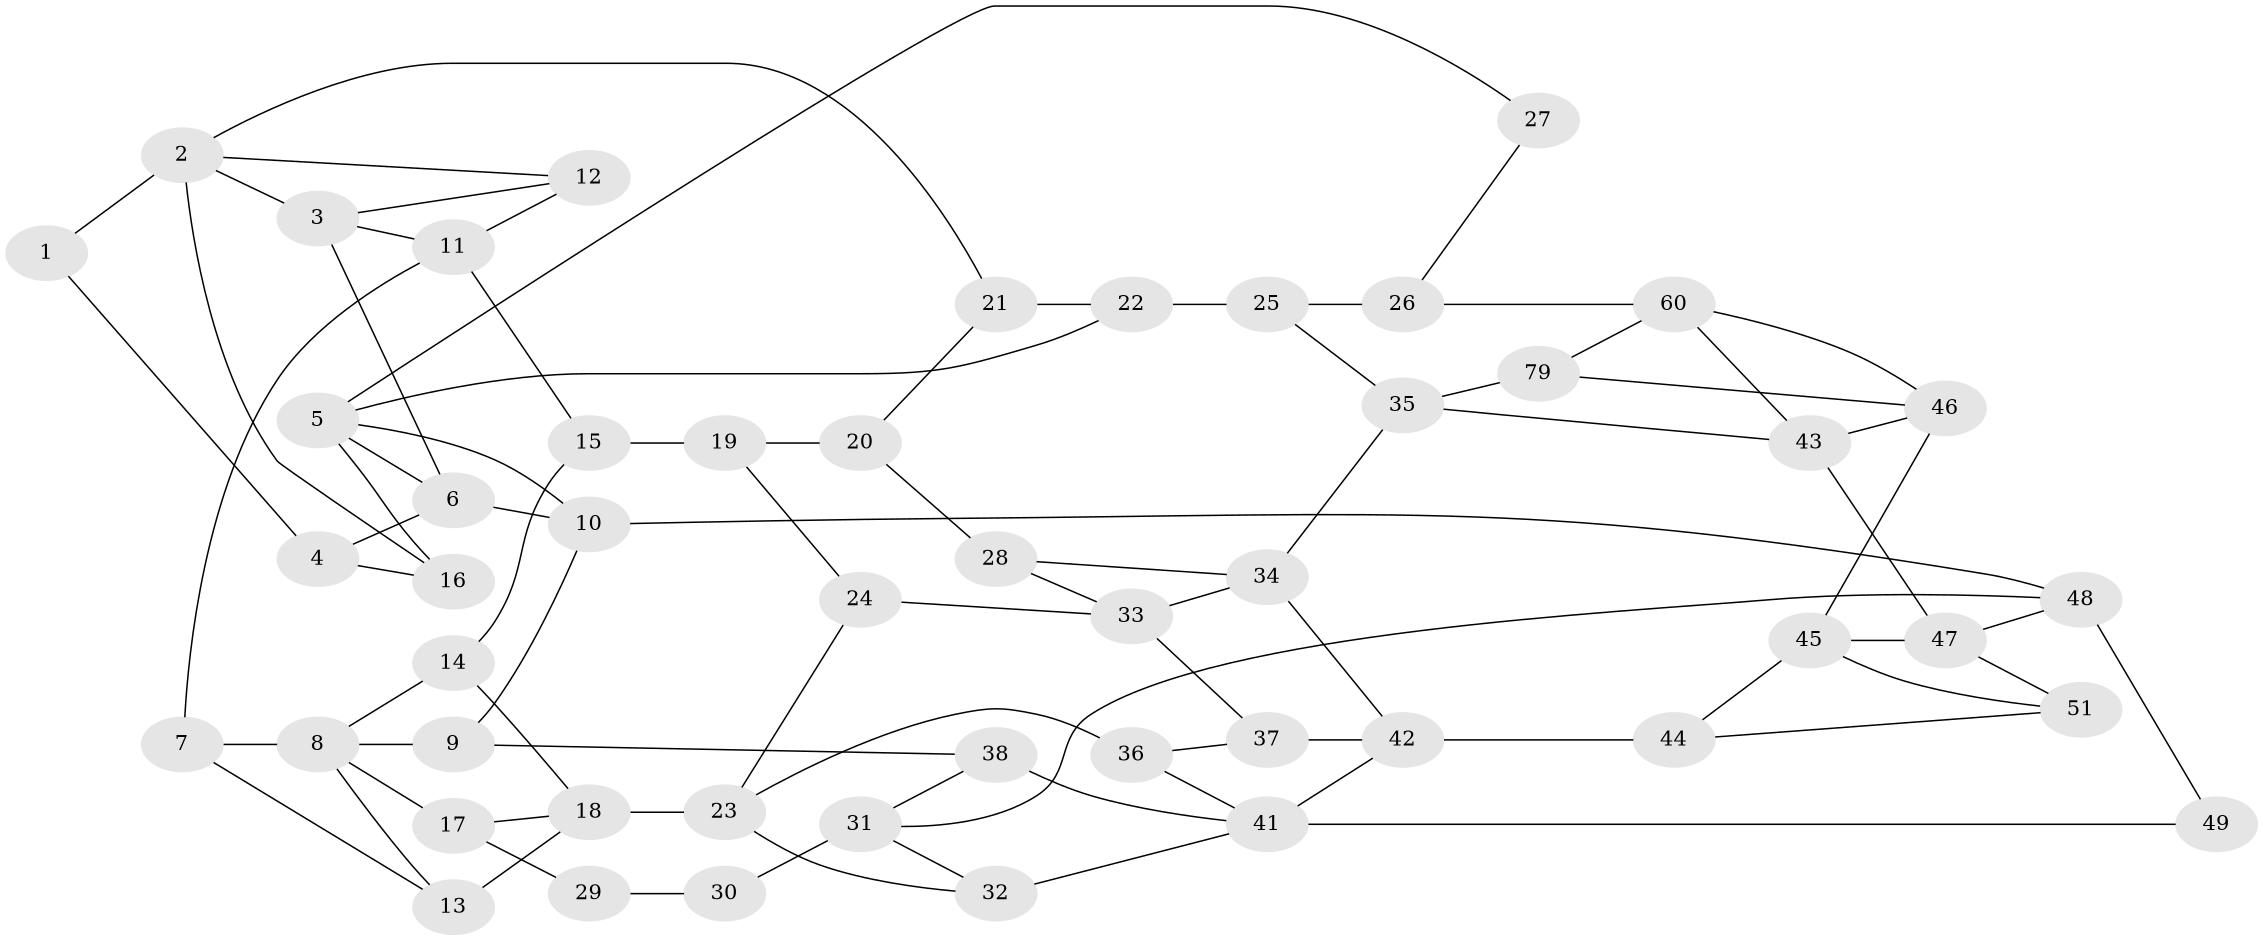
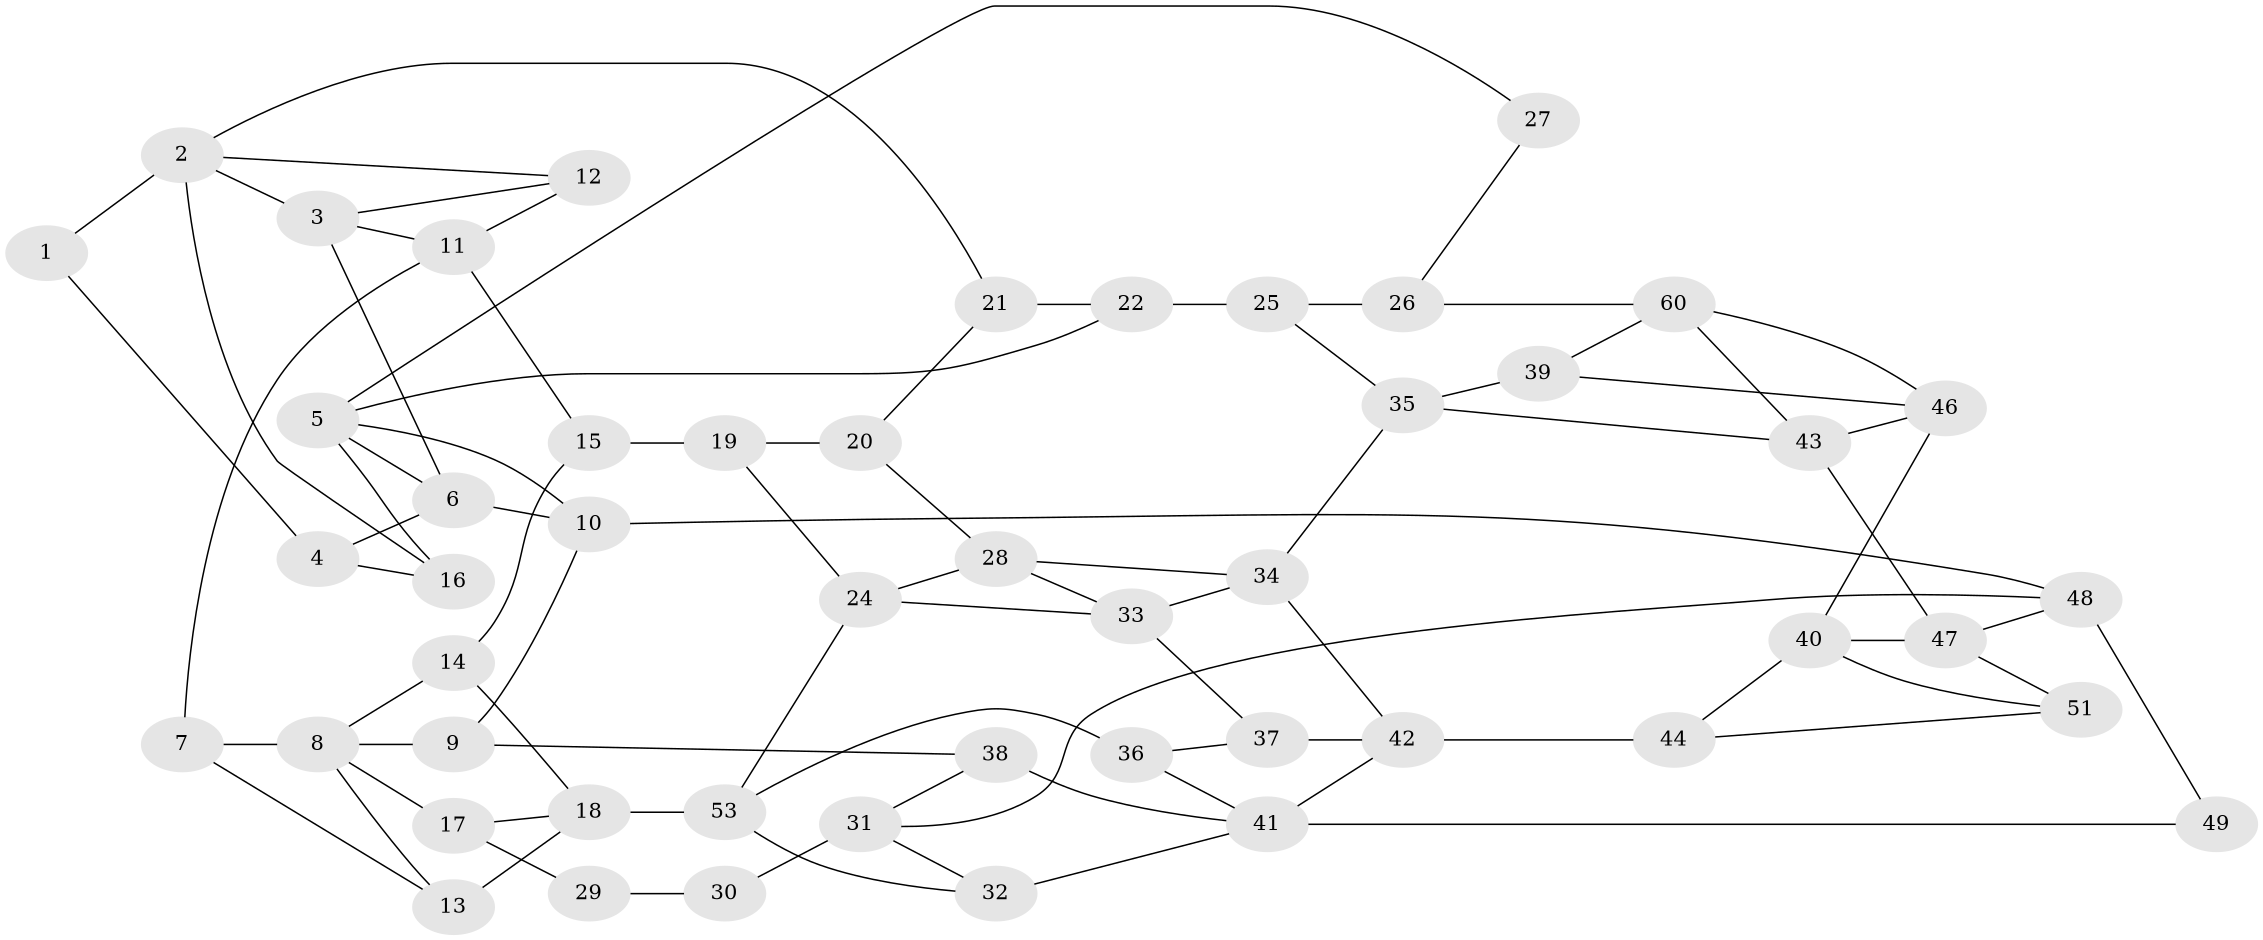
(1539, 374) -> (1539, 374)
none -> (929, 579)
(1810, 640) -> (1810, 640)
(725, 812) -> (725, 812)
